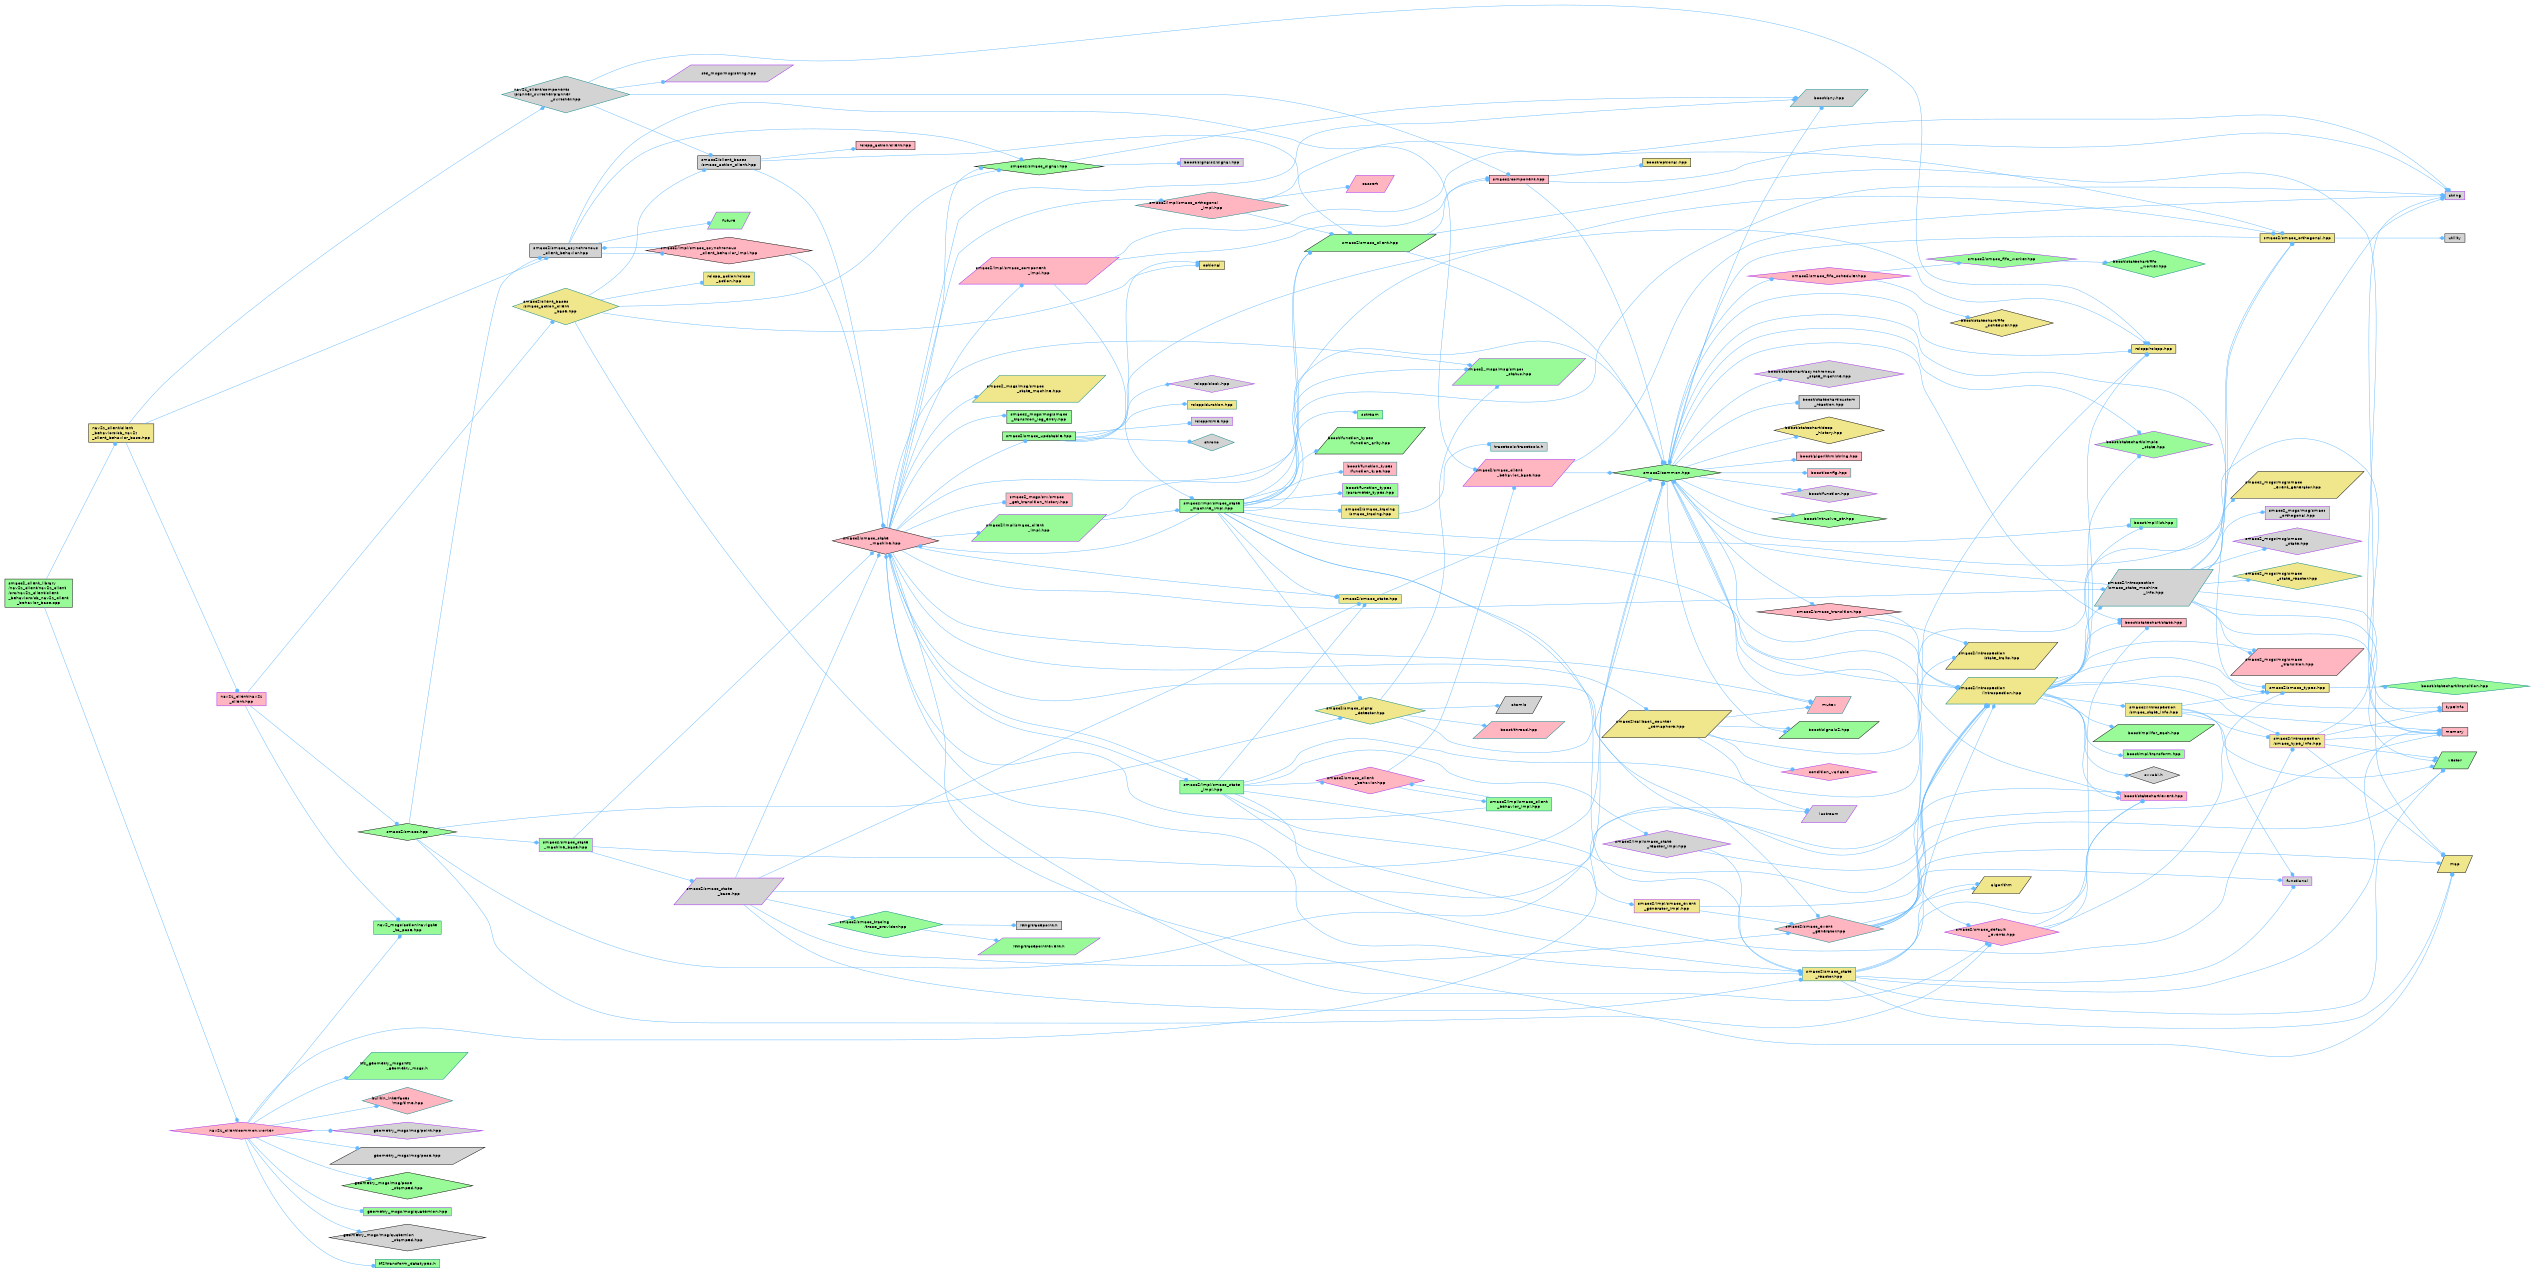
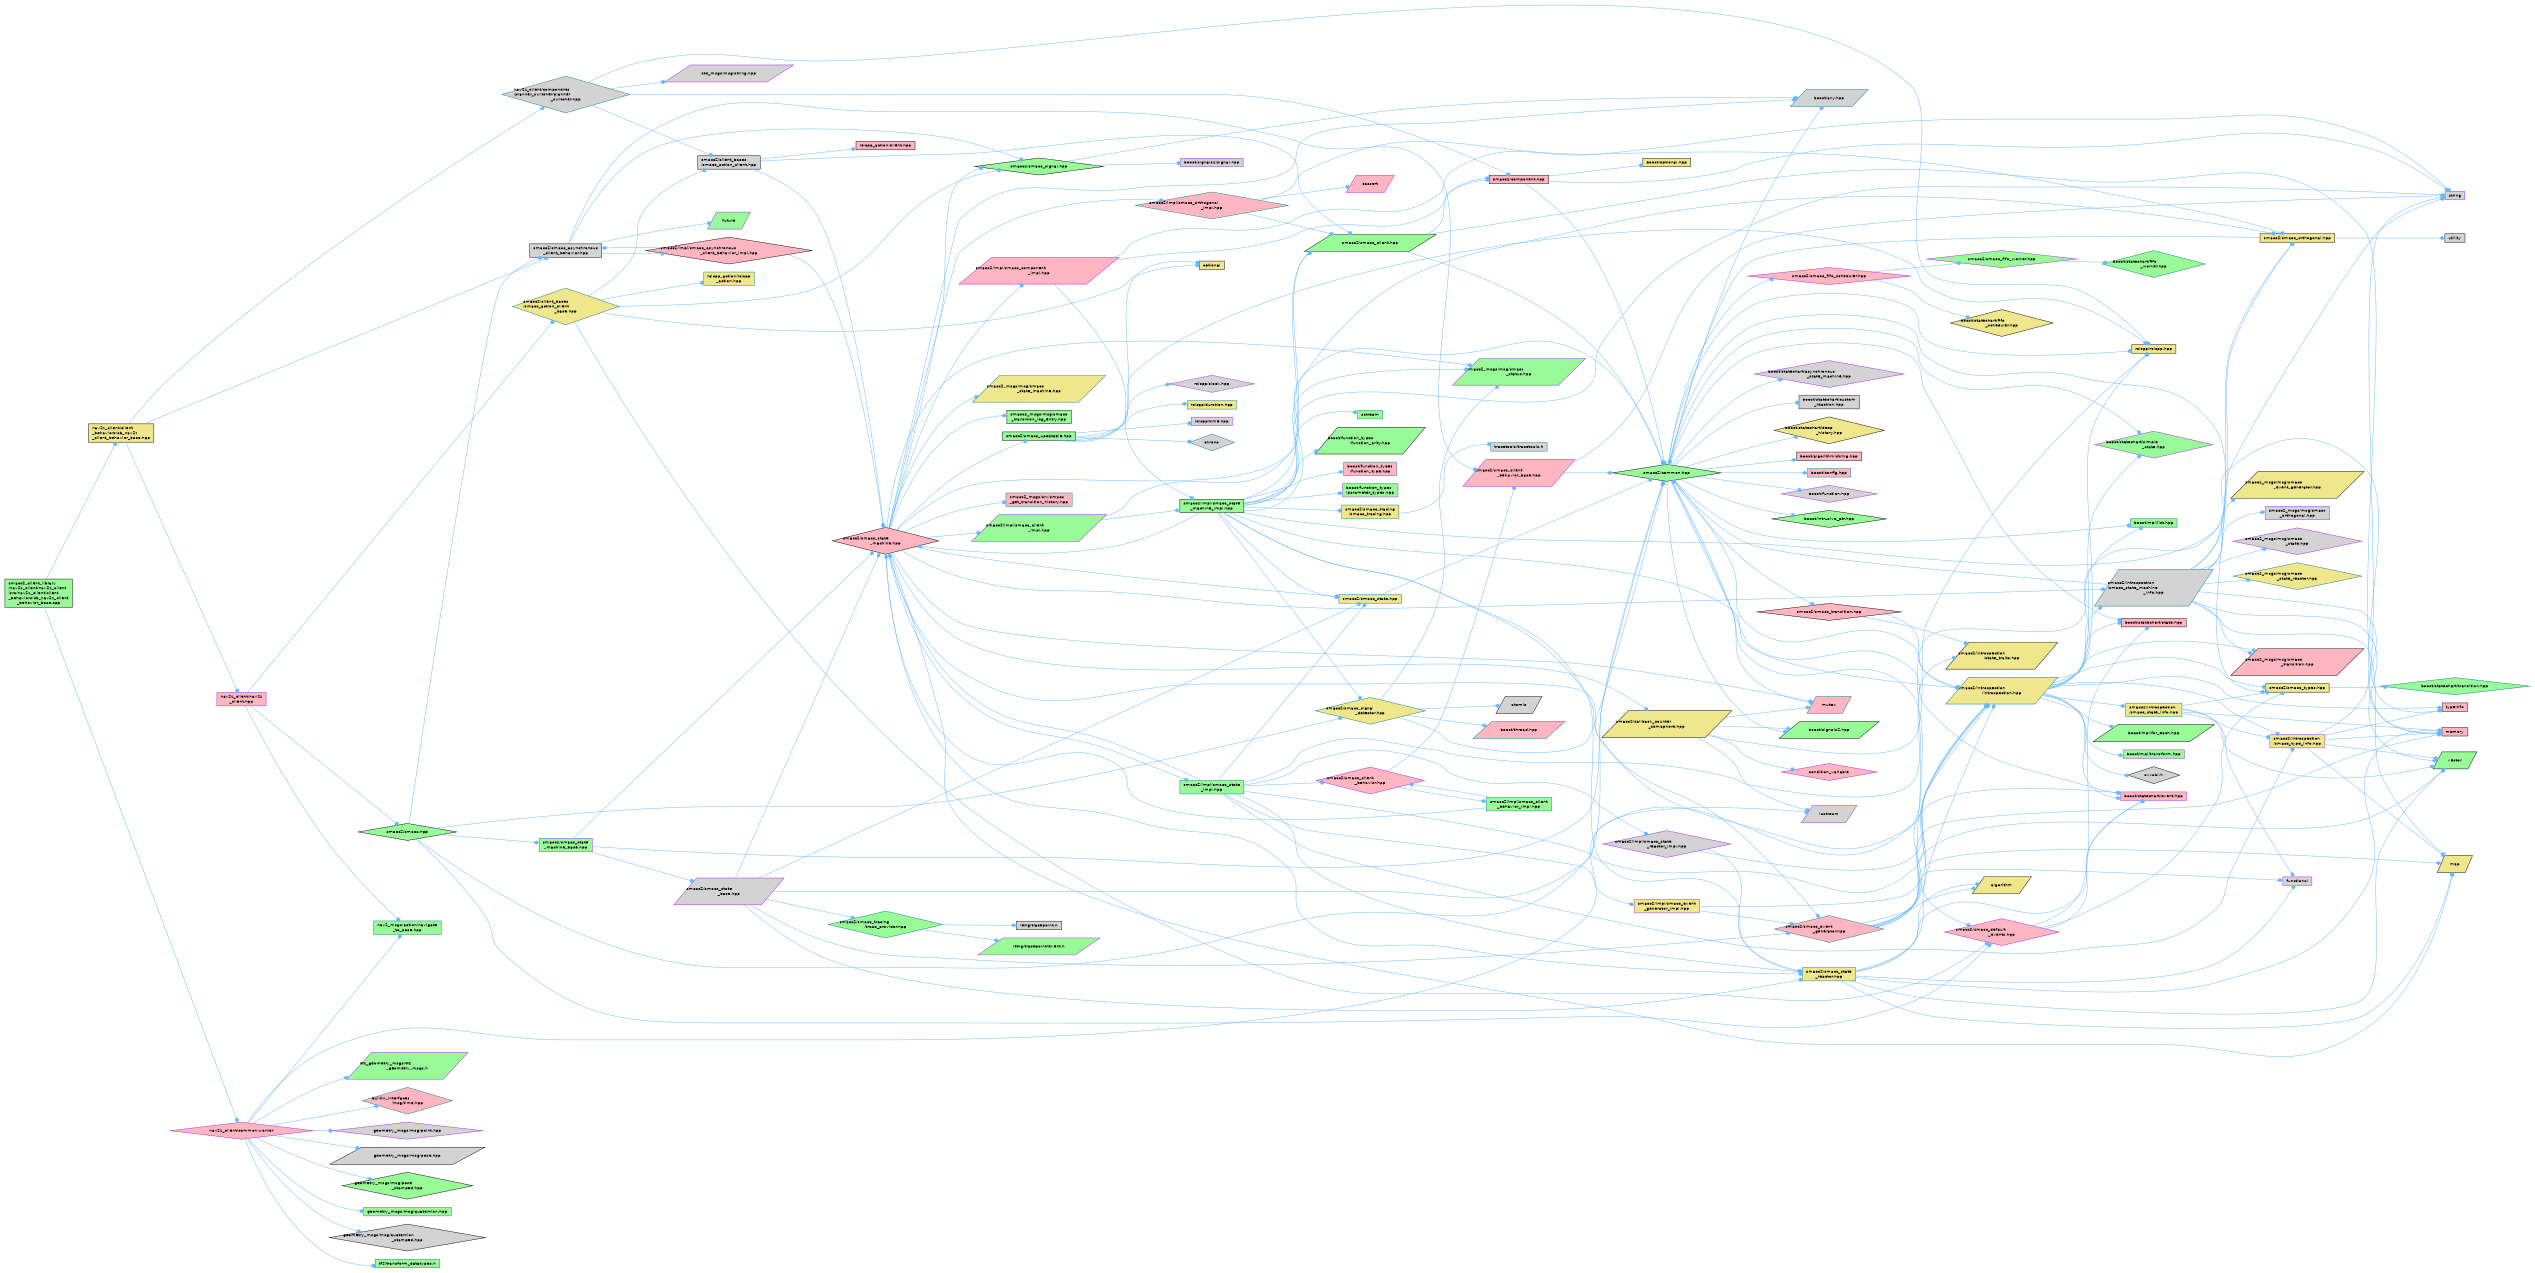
(1275, 467) -> (1274, 468)
(407, 1066) -> (407, 1066)
